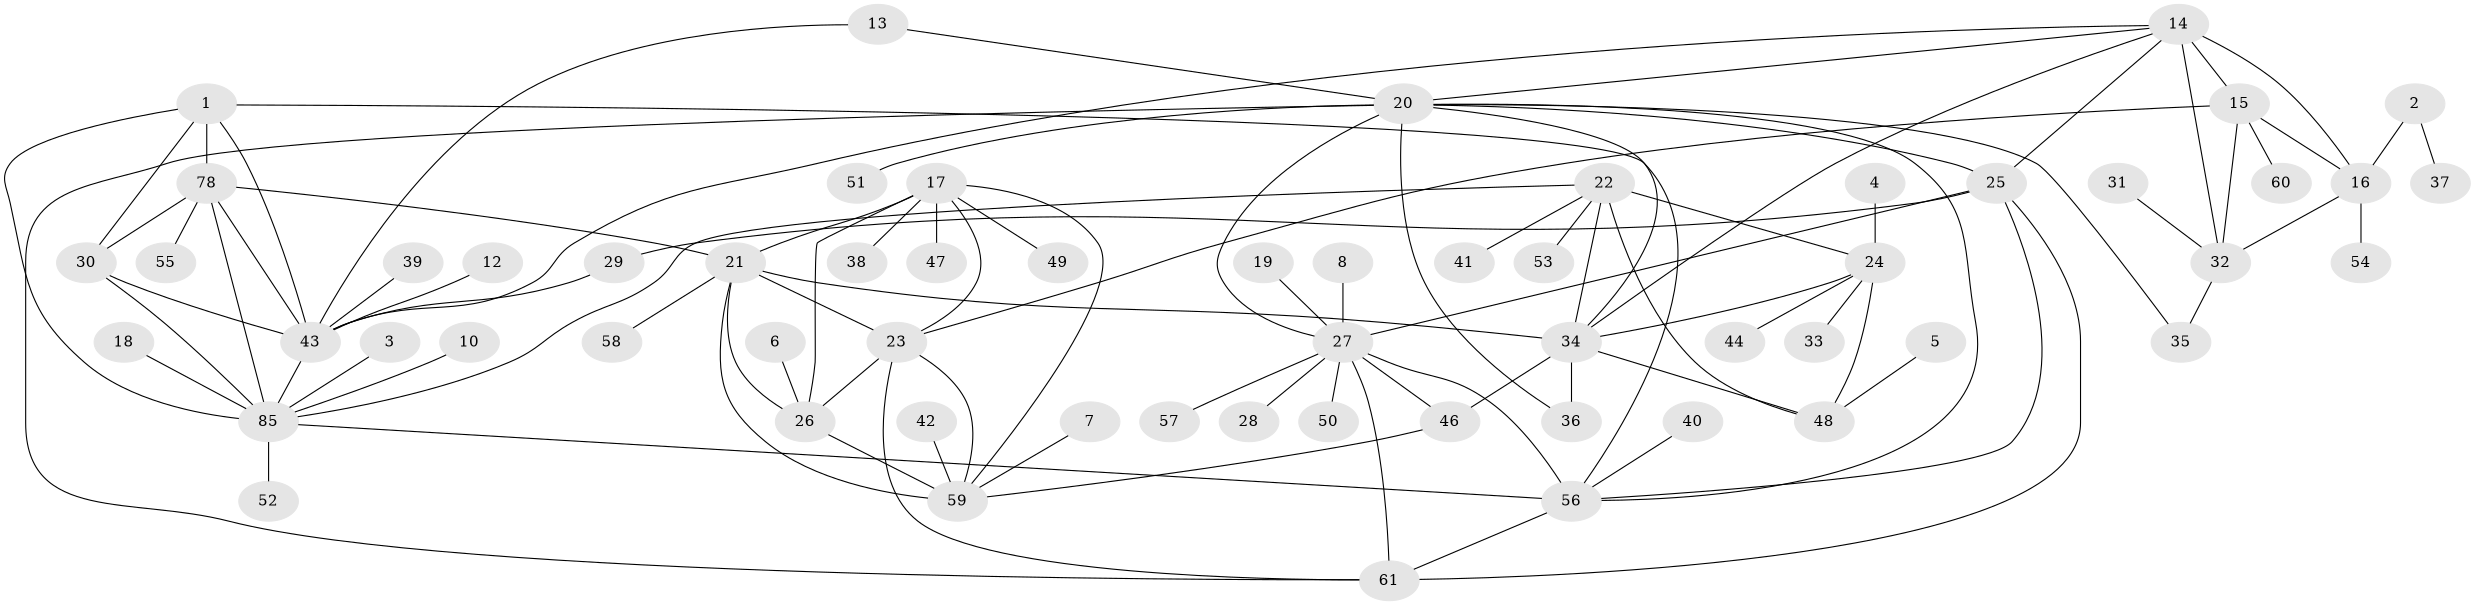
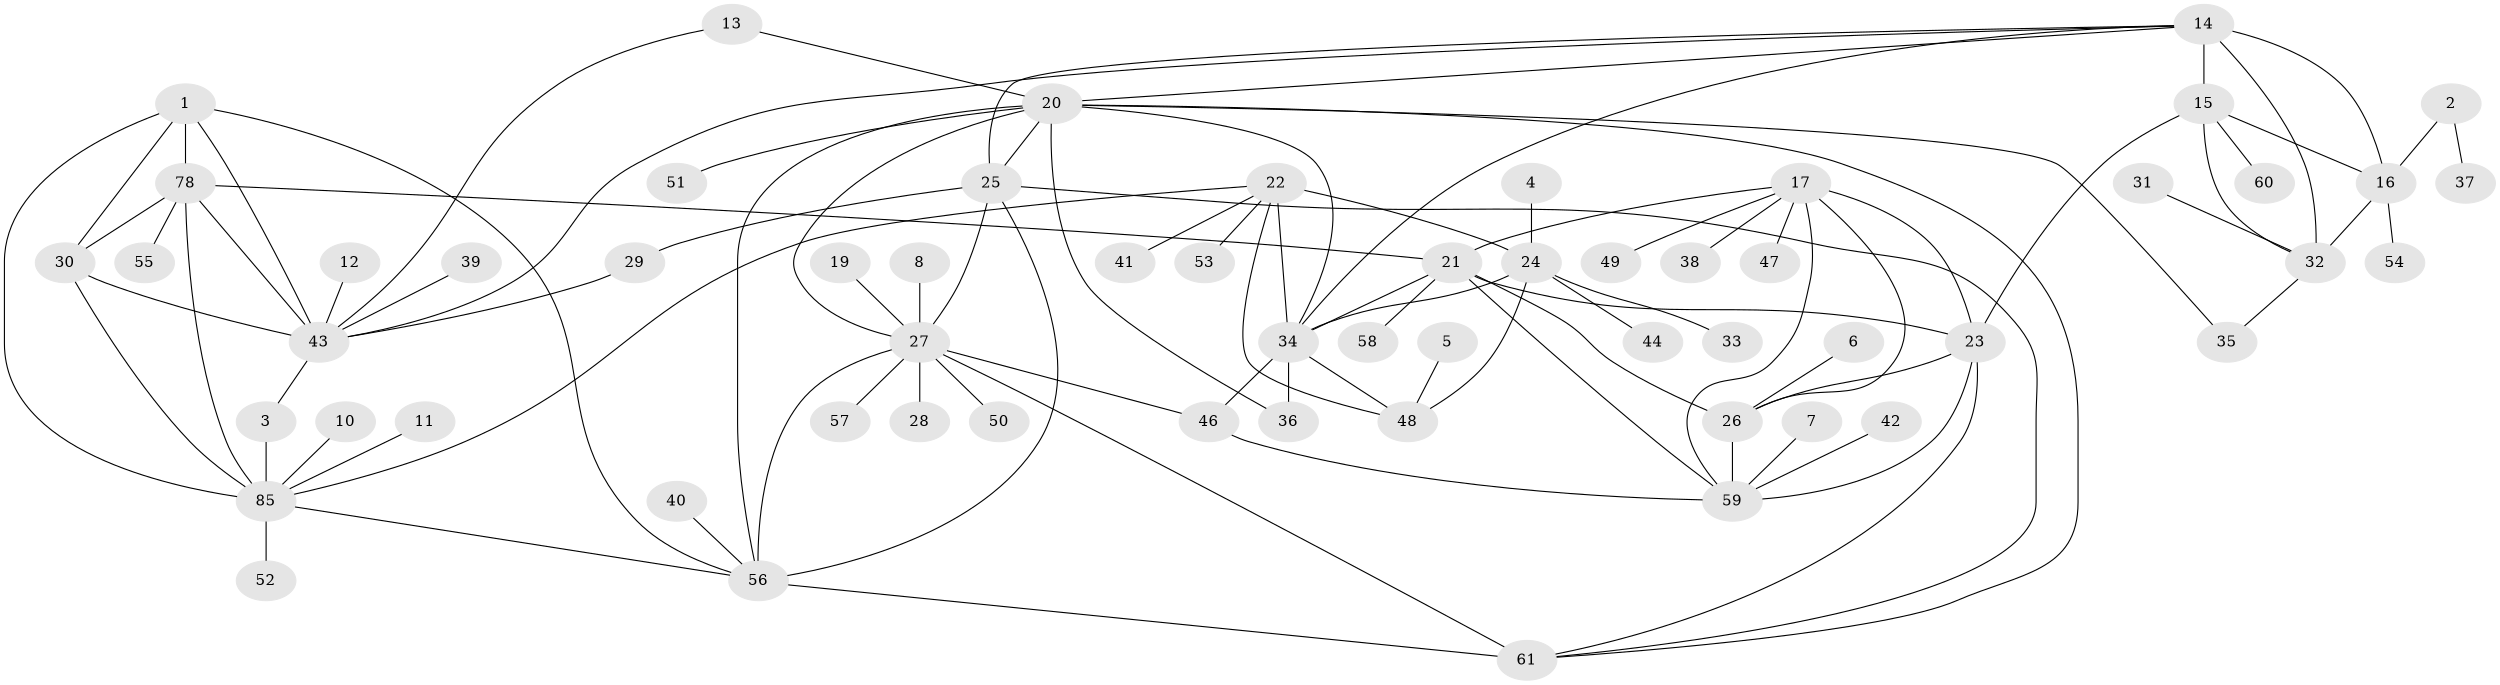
(124, 342) -> (425, 422)
(290, 382) -> (293, 382)
